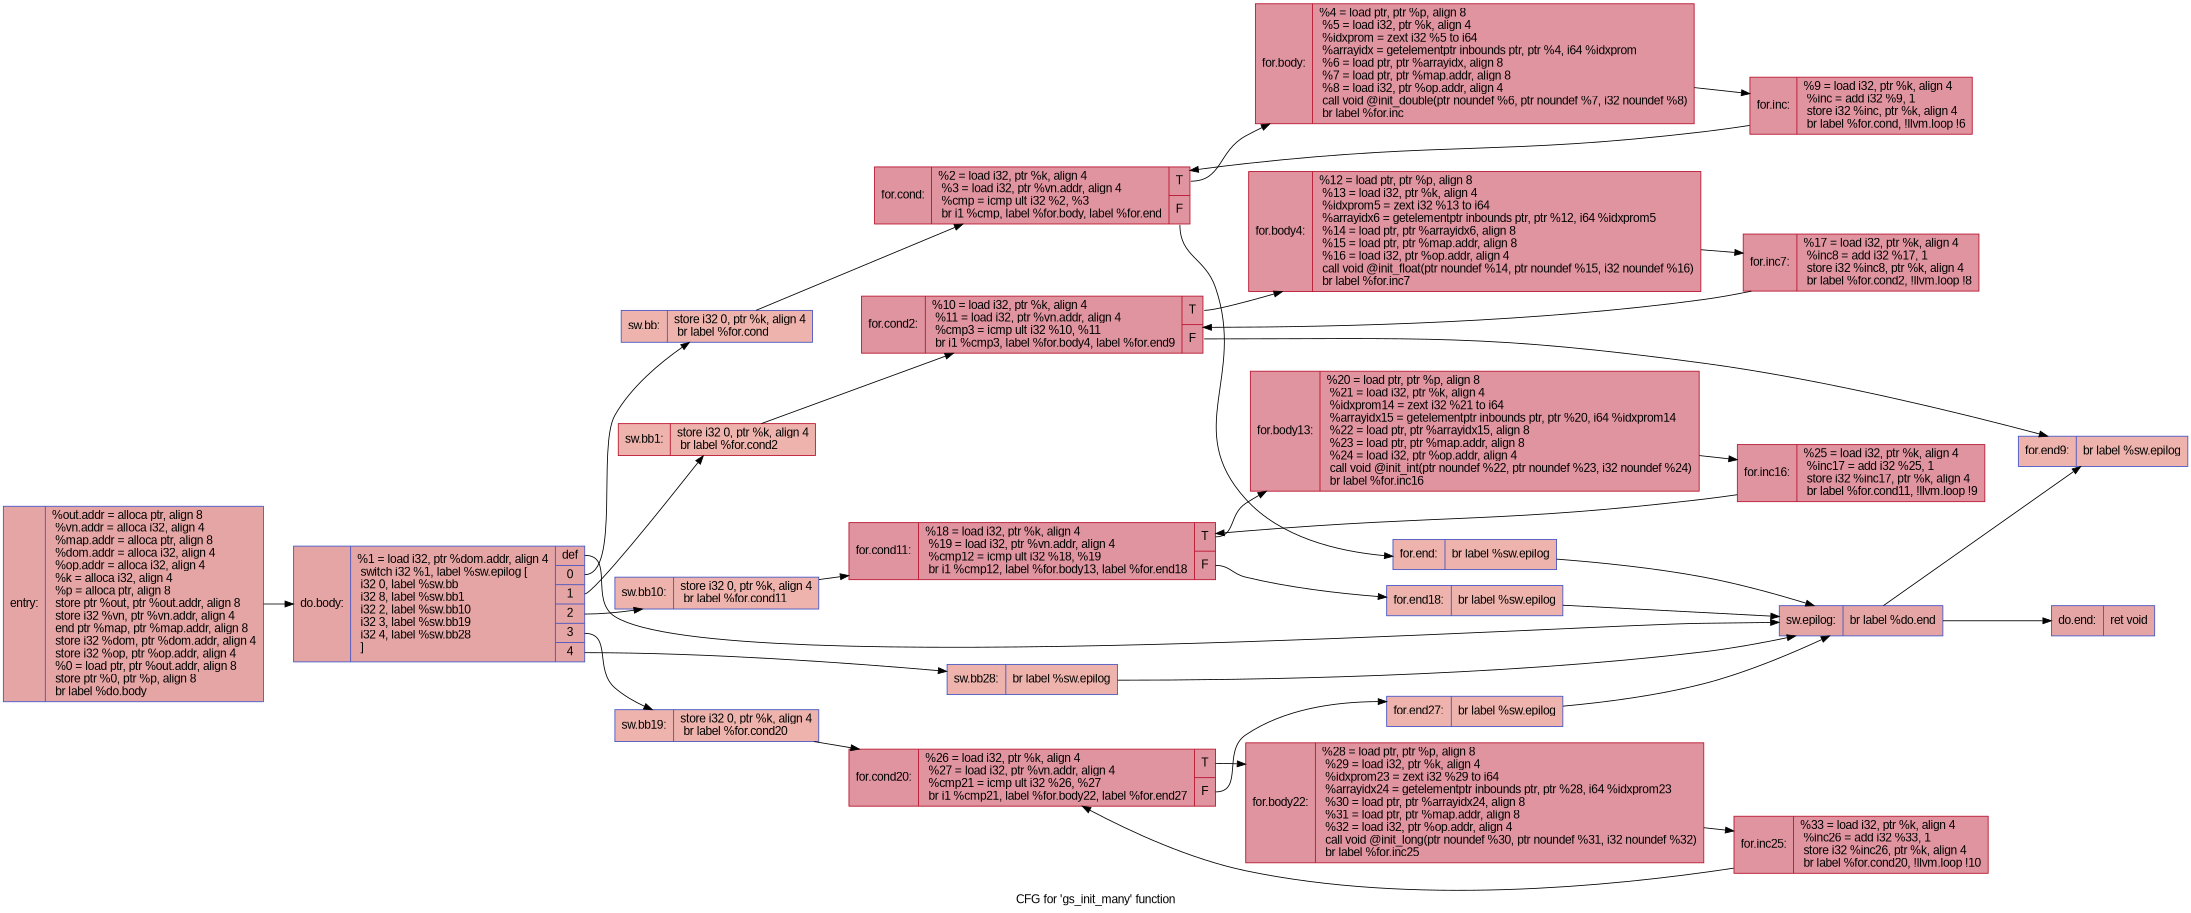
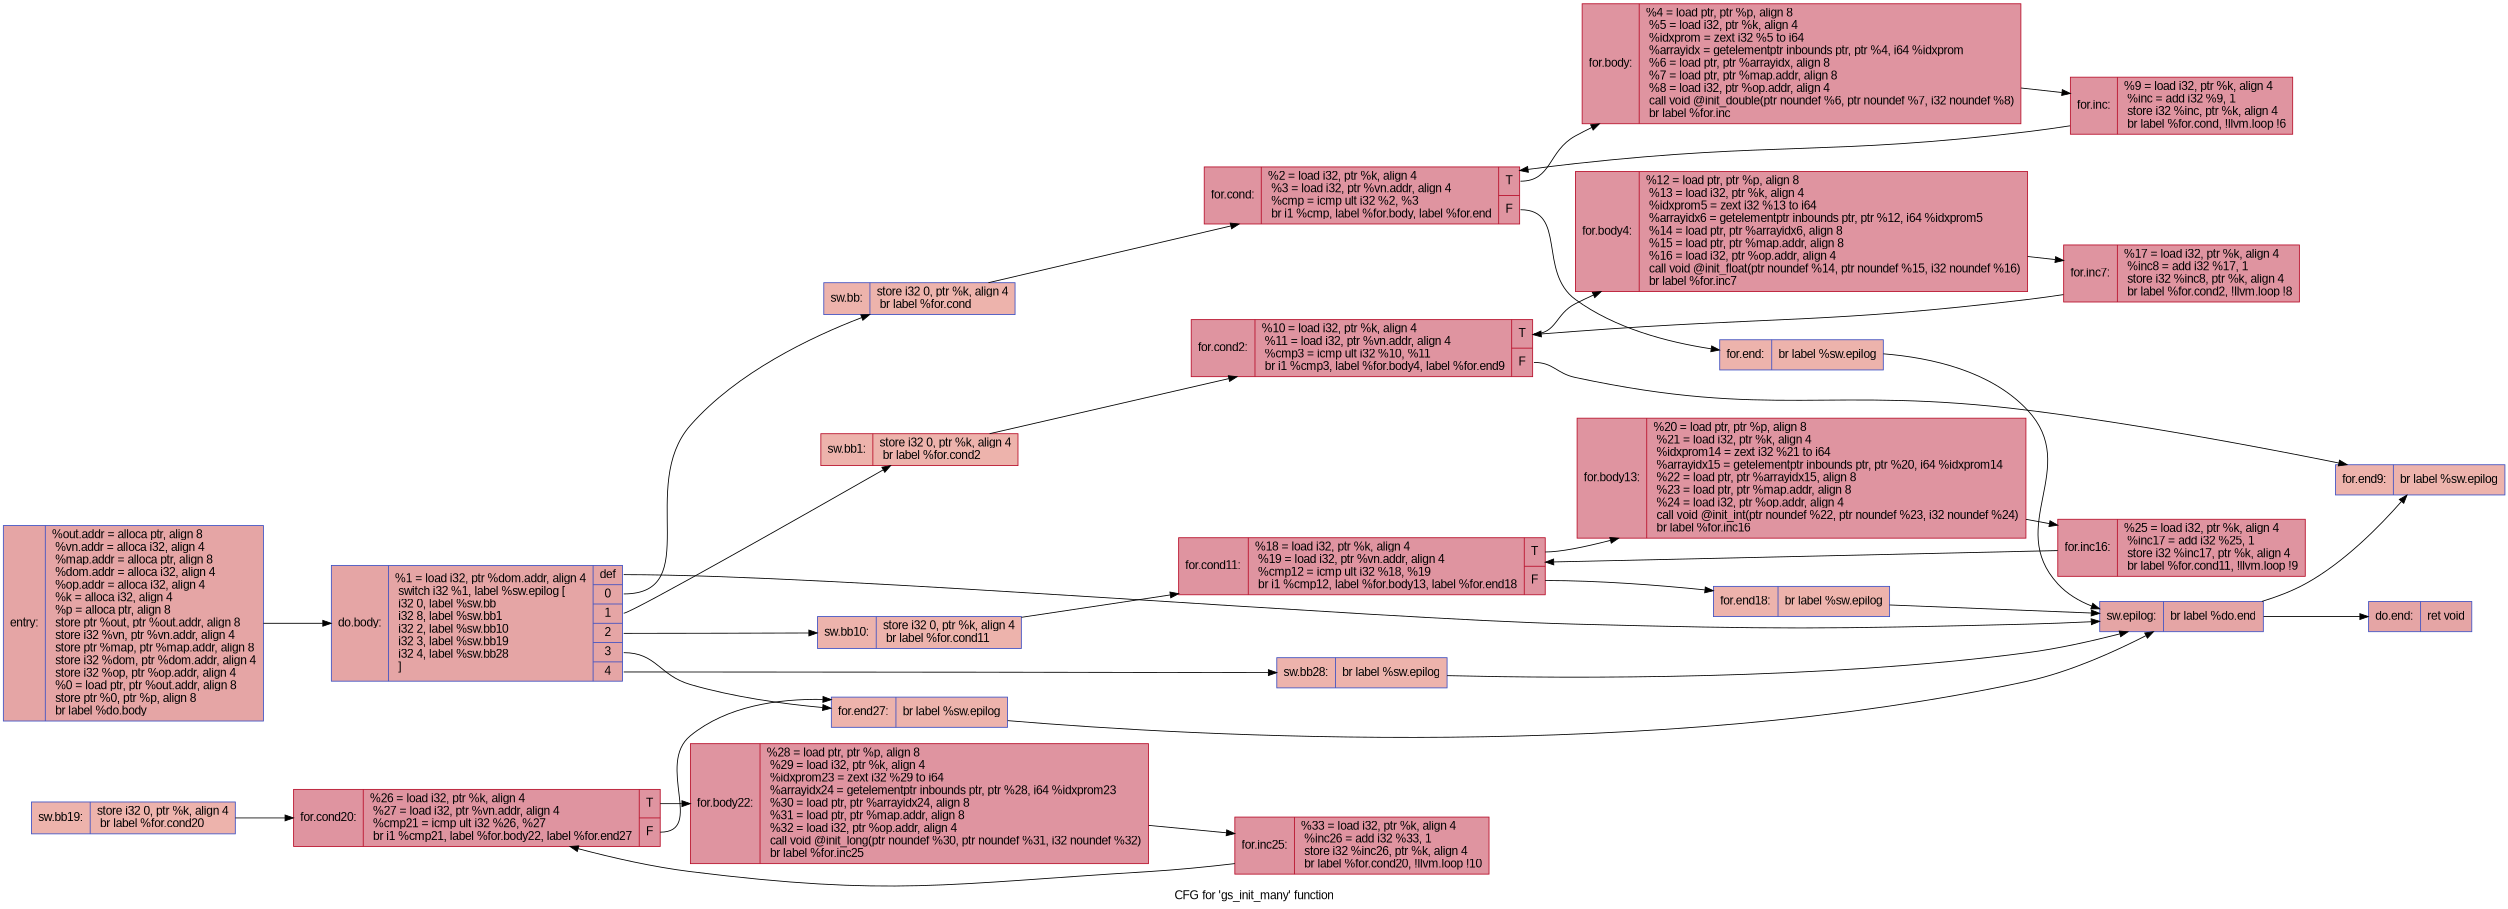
(150, 629) -> (153, 648)
(606, 674) -> (719, 692)
